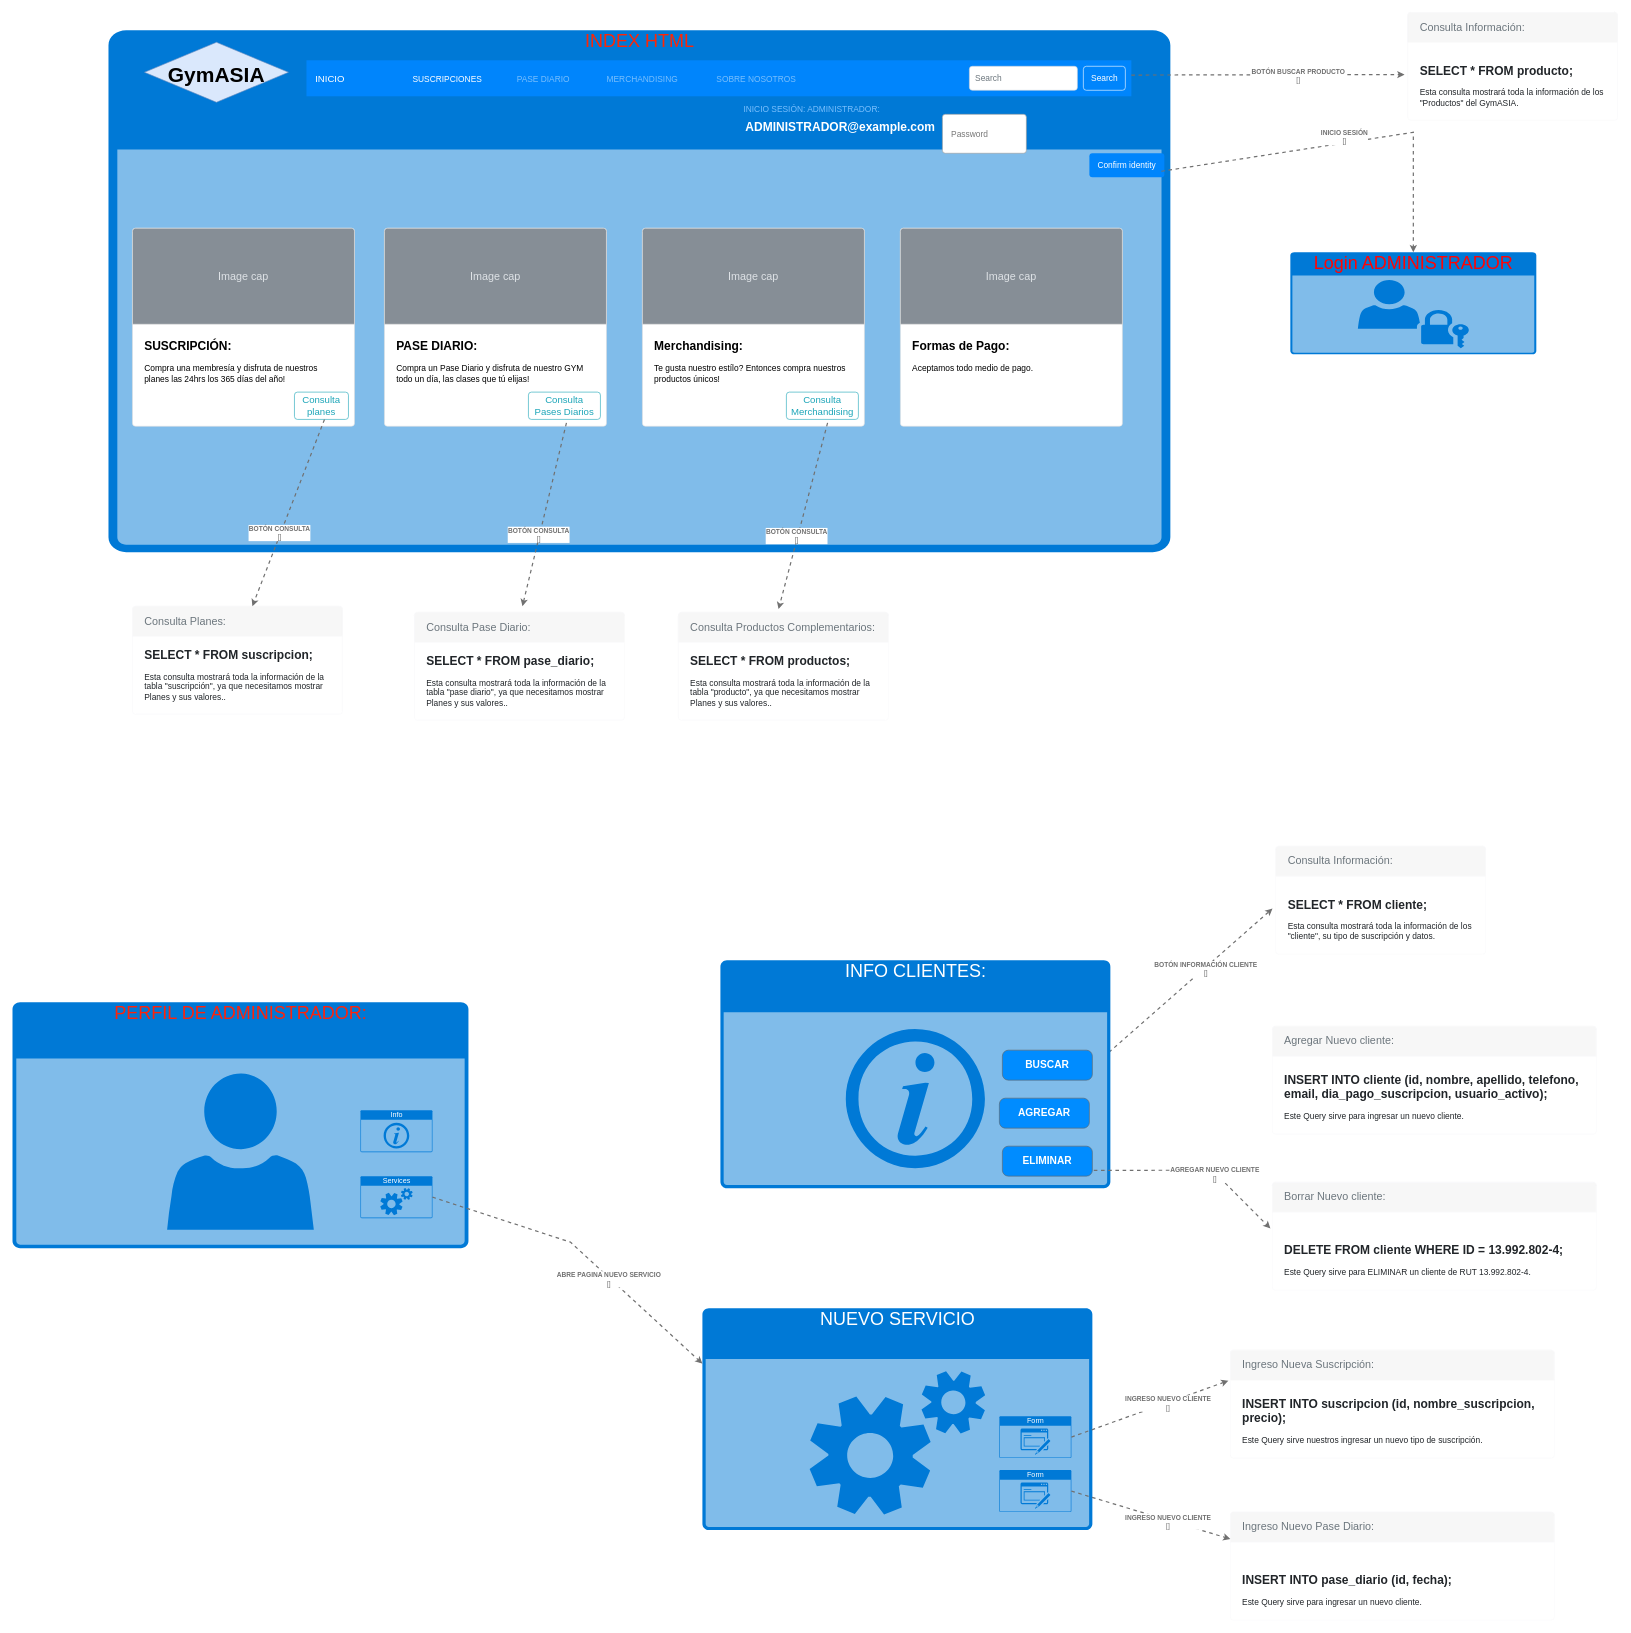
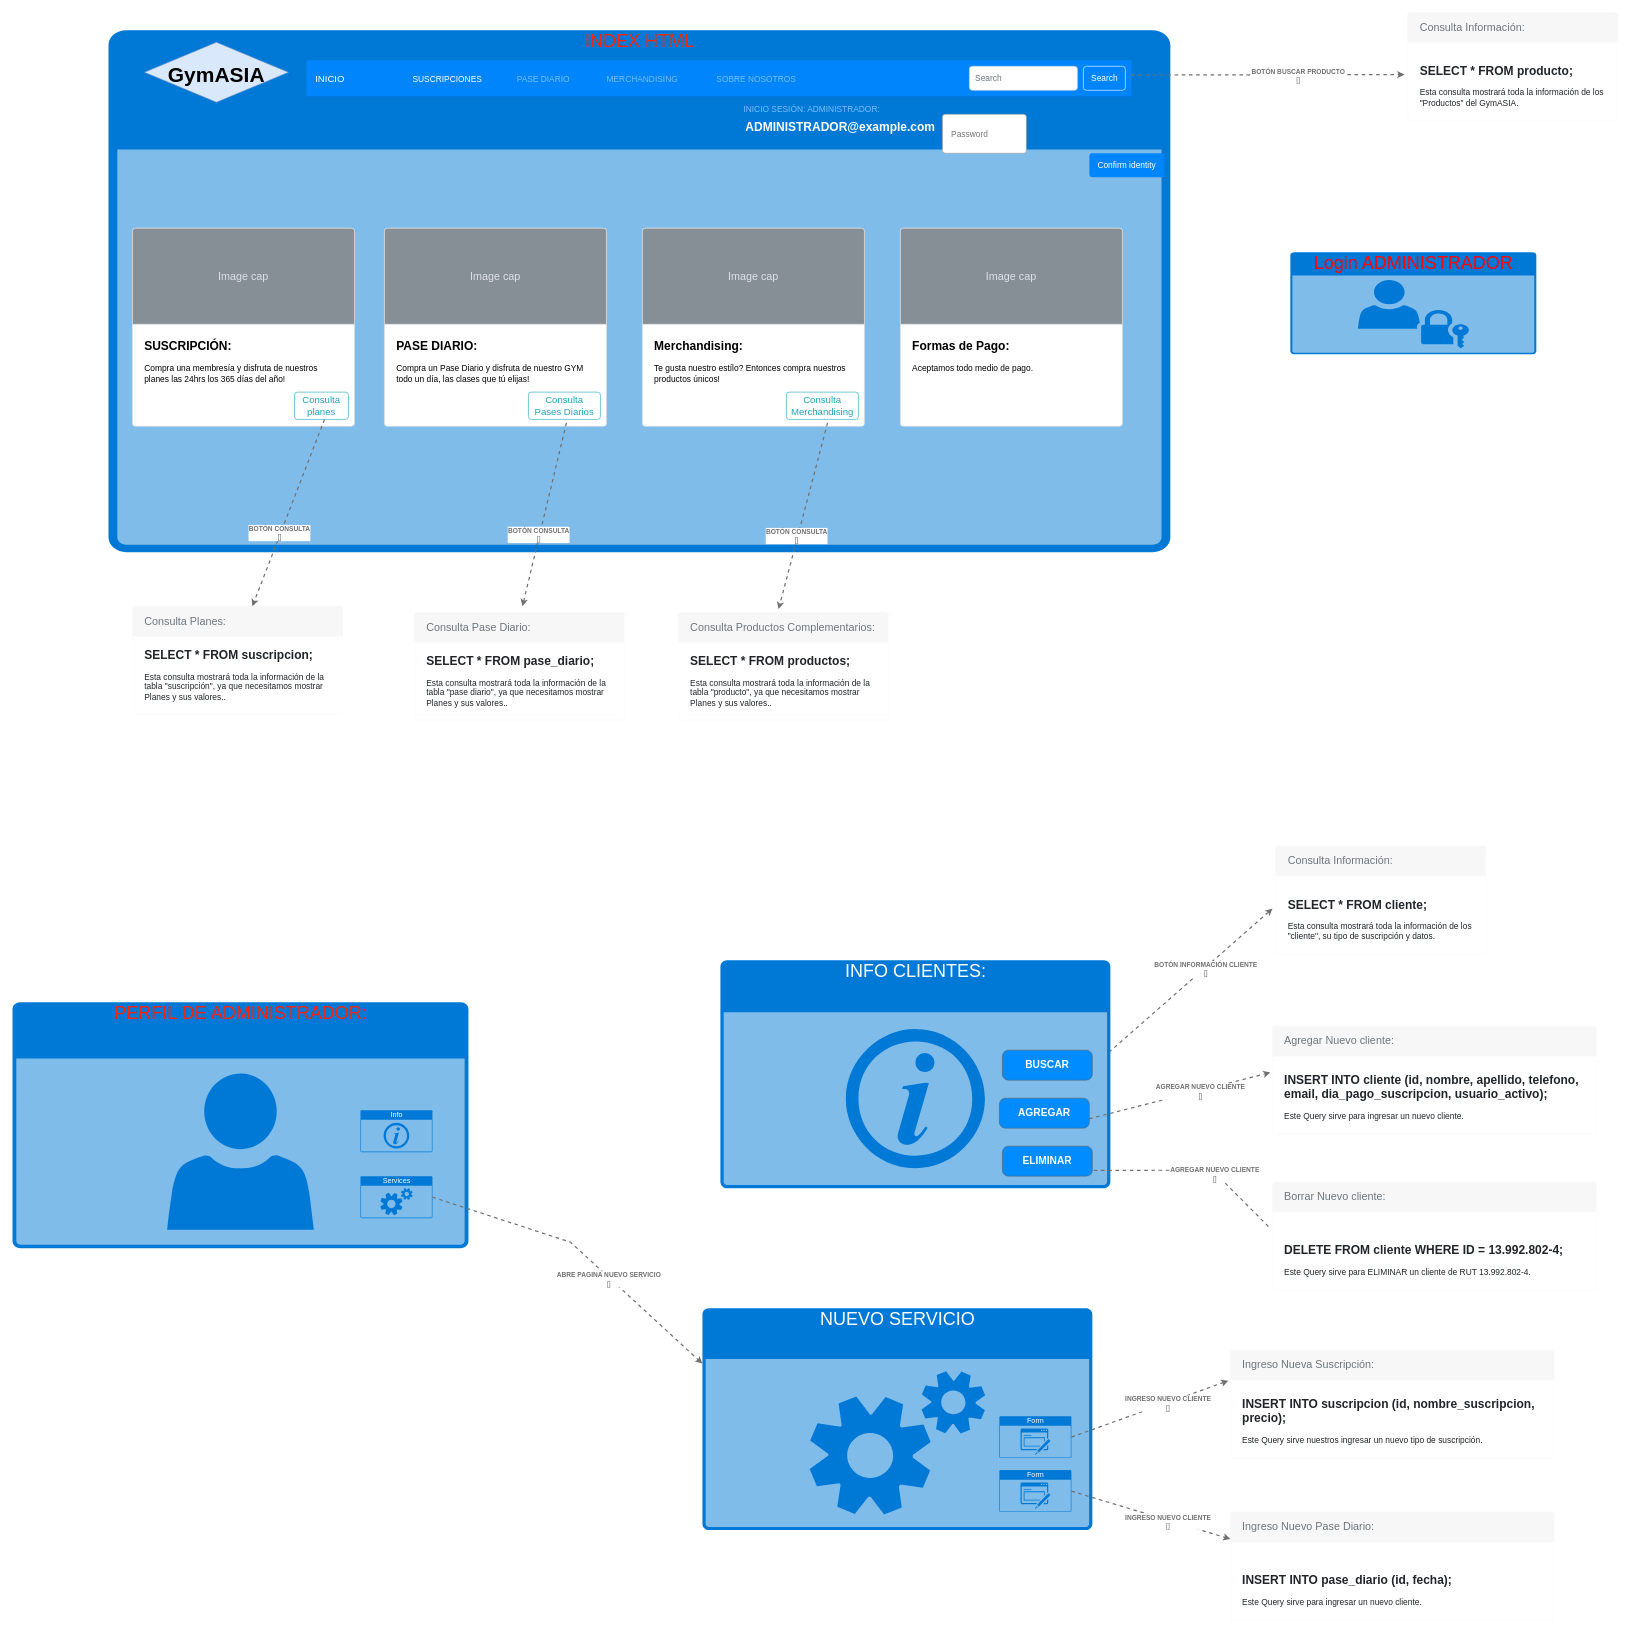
(1245, 158) -> none
none -> (1126, 1110)
(1265, 1224) -> (1268, 1226)
